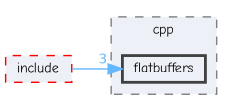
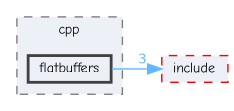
(90, 69) -> (131, 69)
